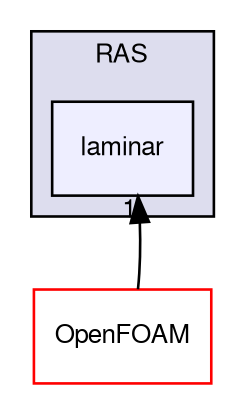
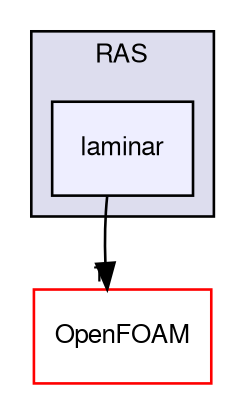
(140, 256) -> (105, 233)
